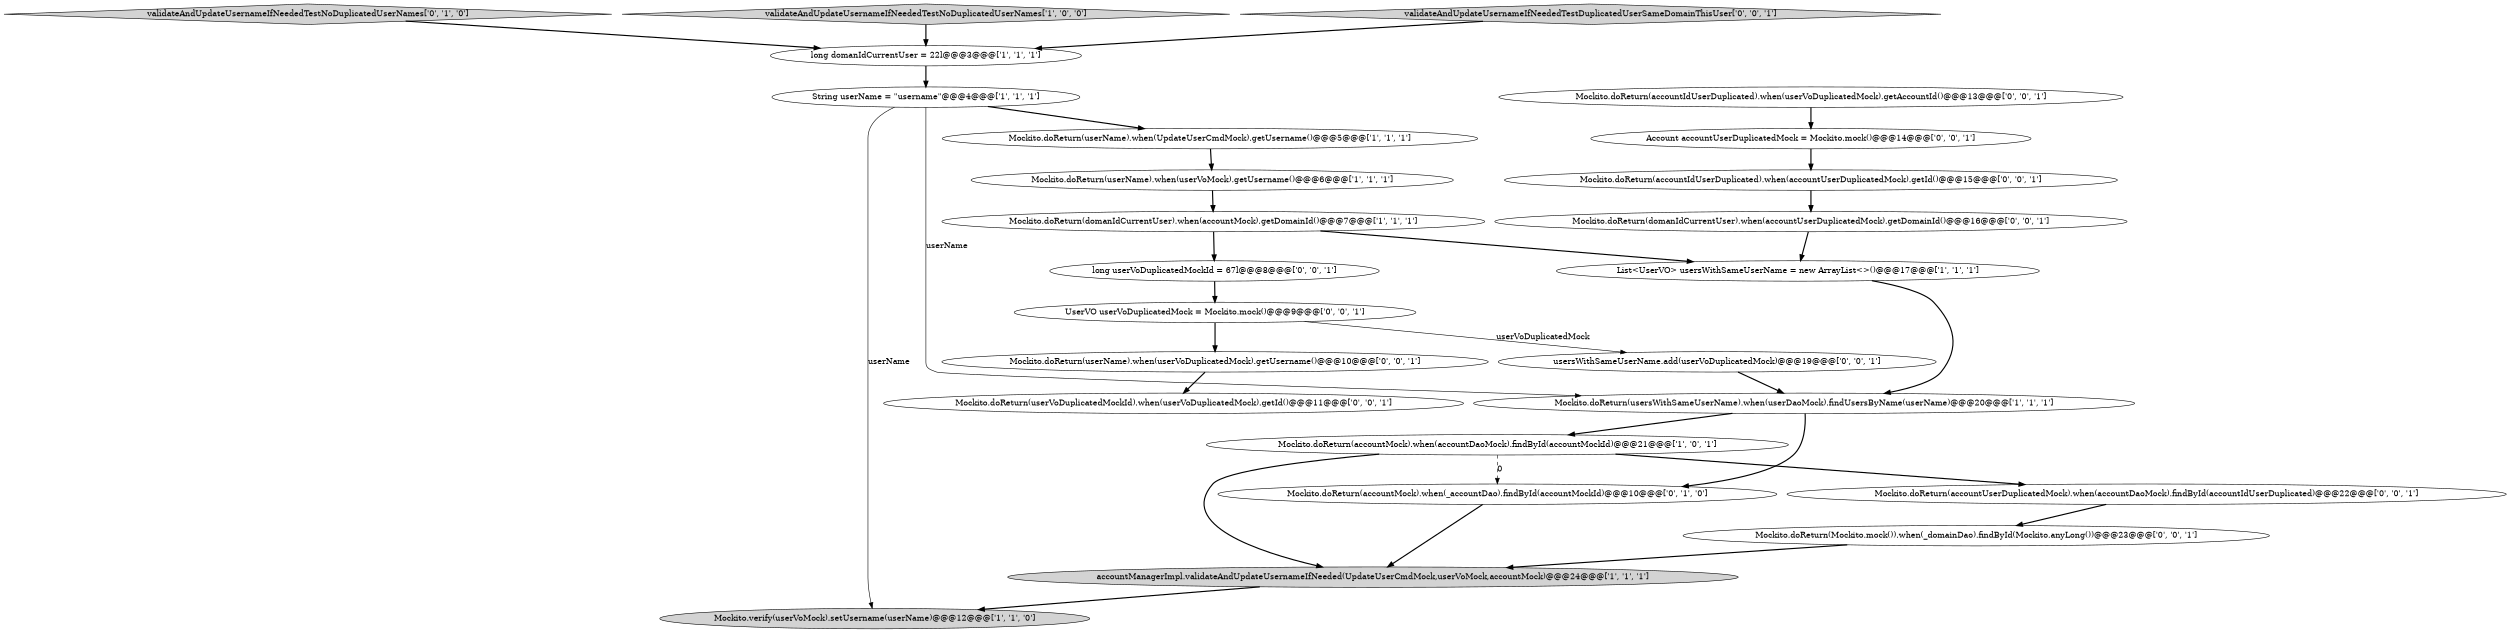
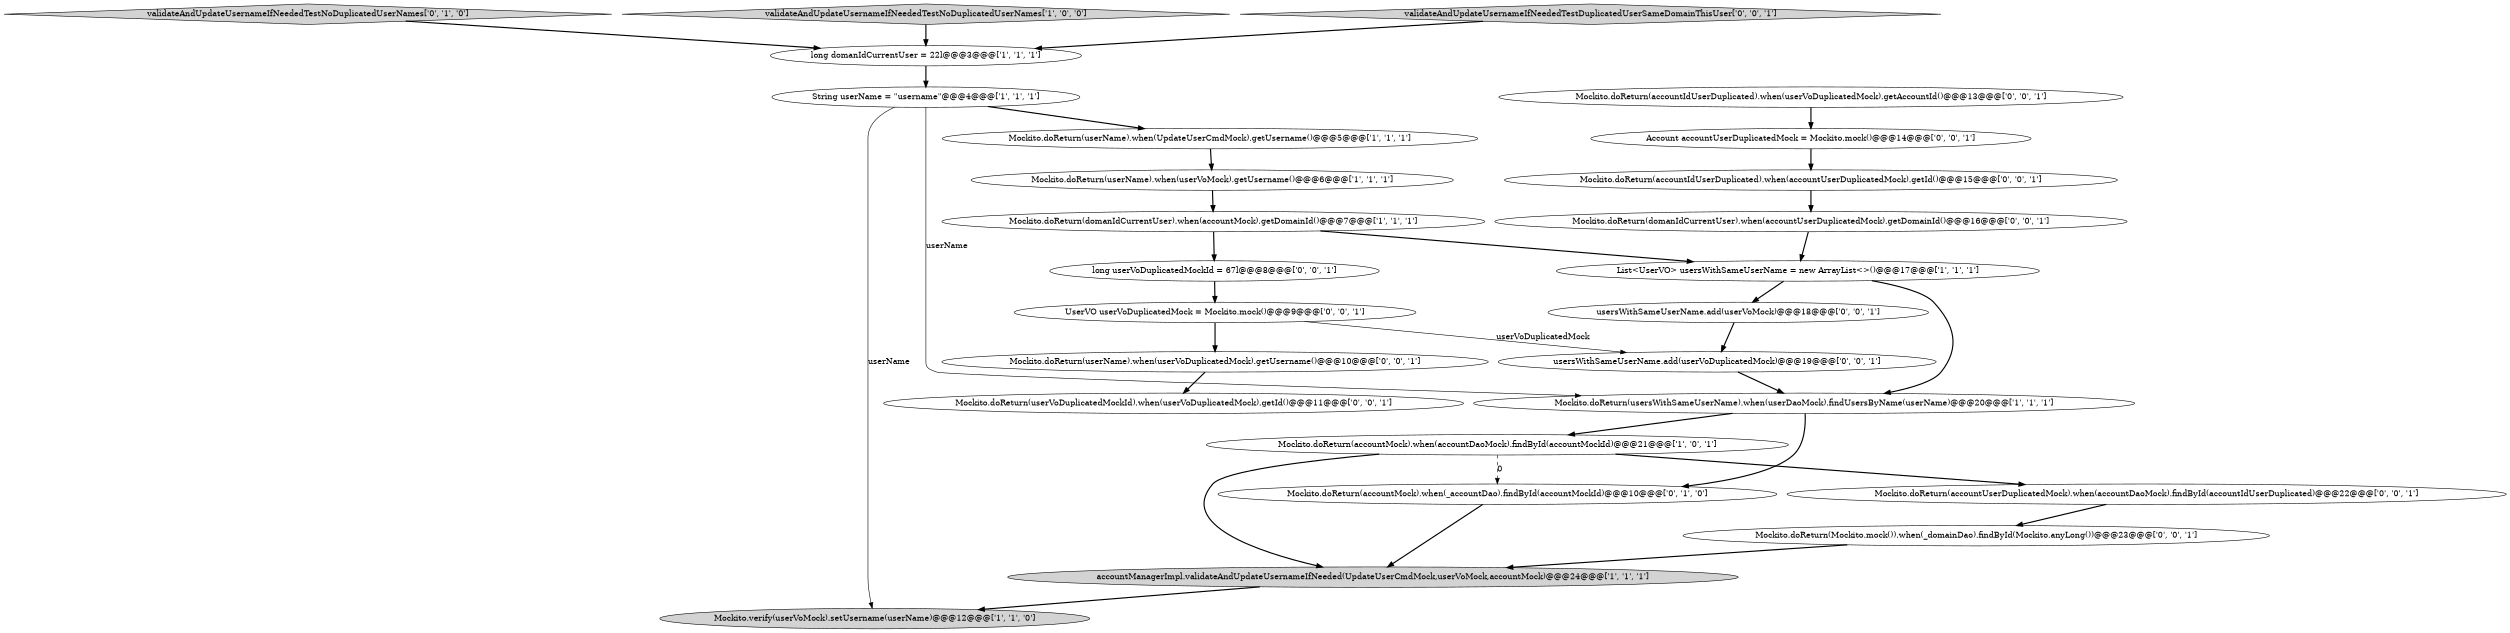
none -> (1738, 312)
